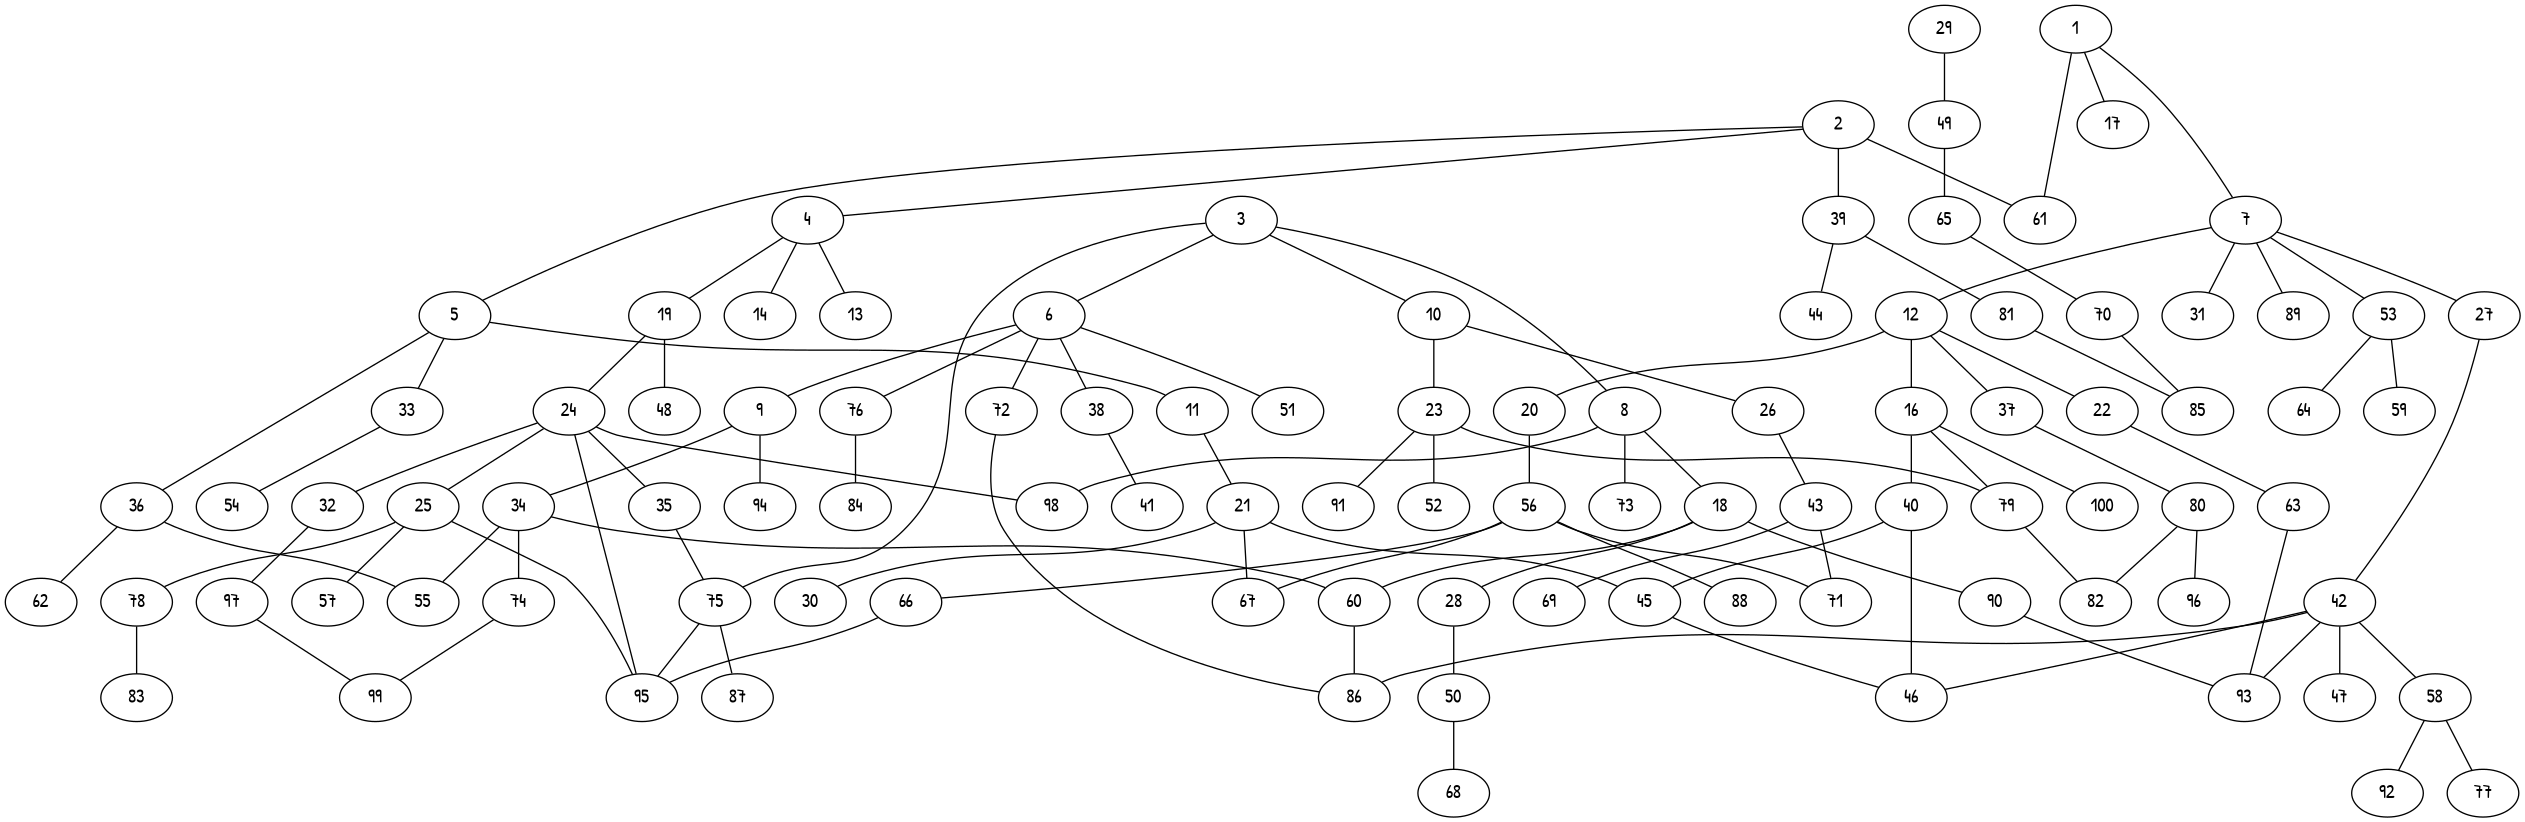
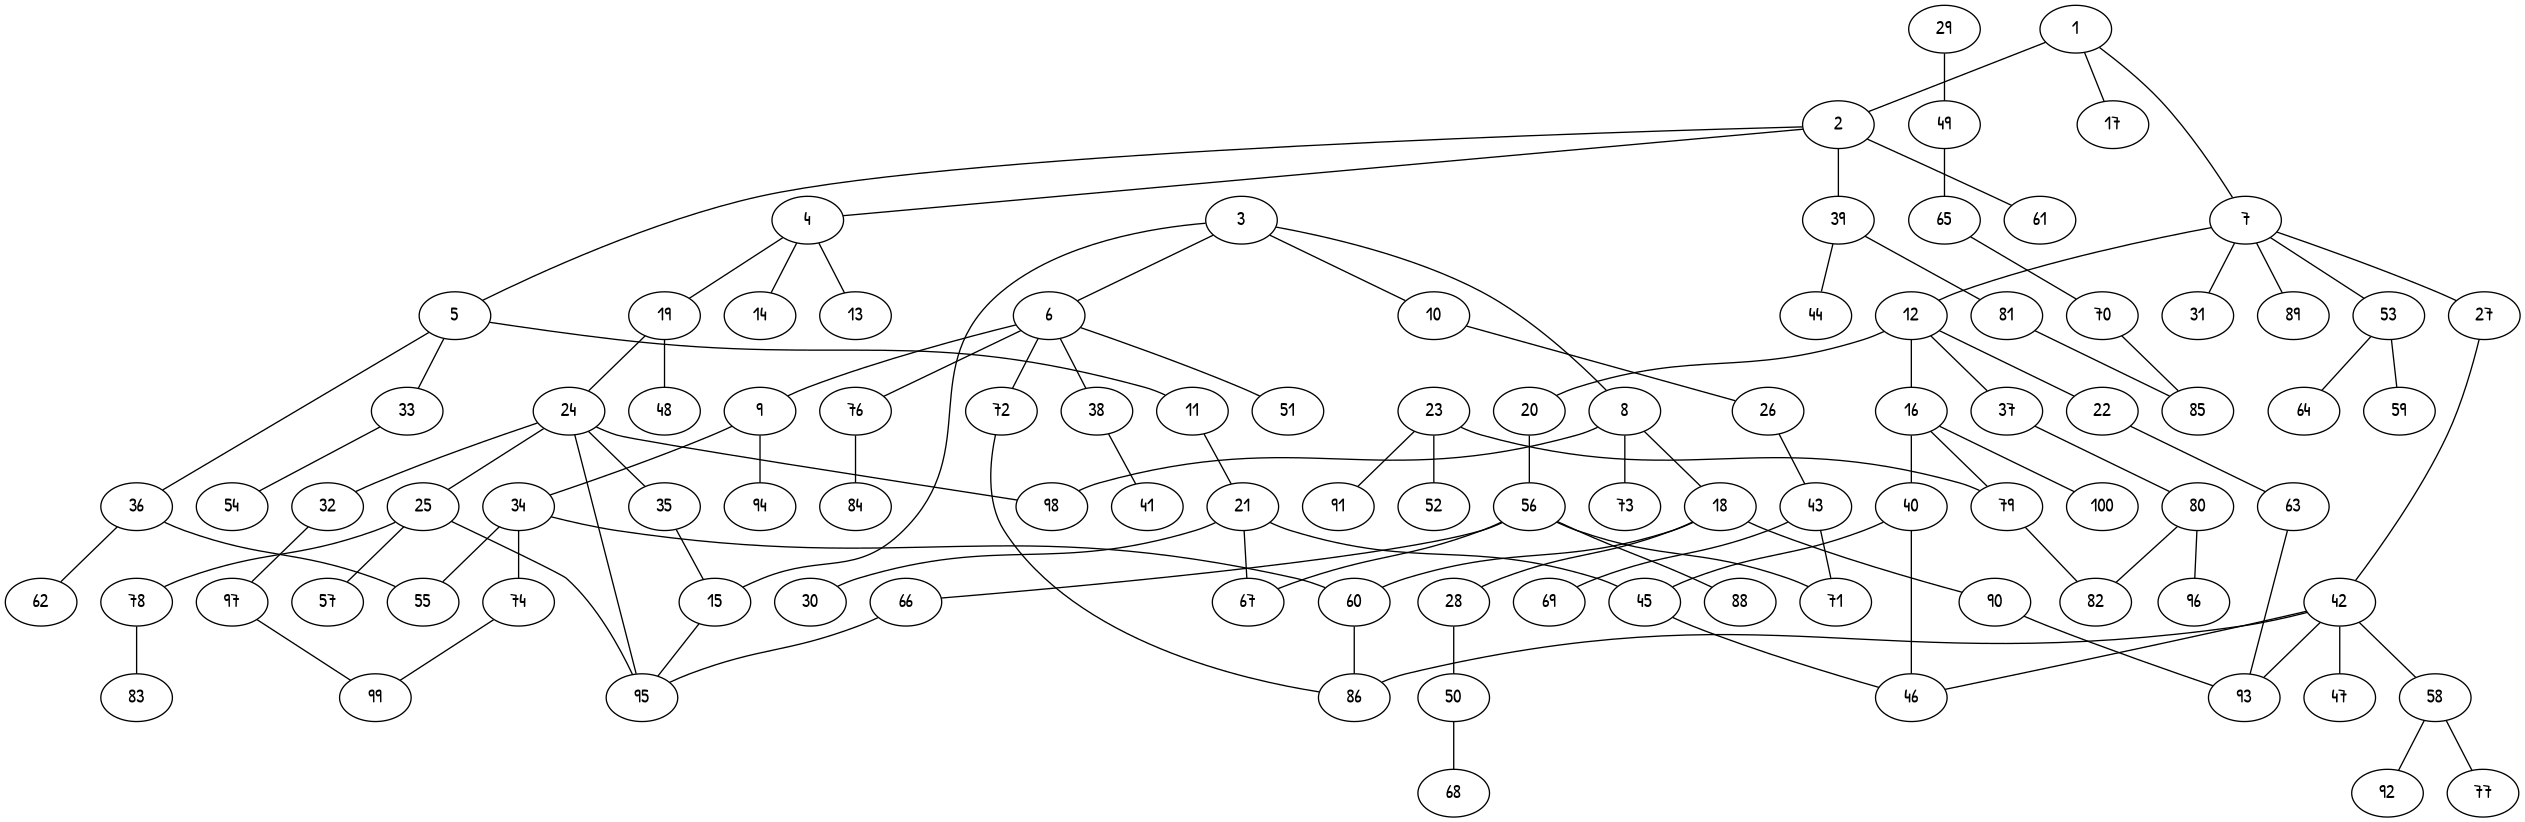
(2058, 125) -> (1957, 77)
(1434, 364) -> none
(715, 602) -> (715, 602)
(737, 698) -> none
